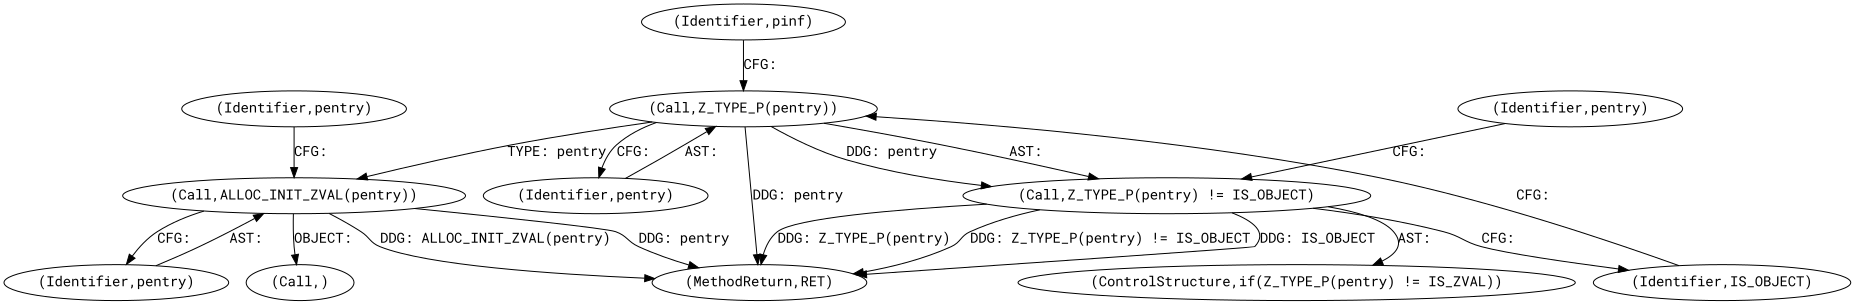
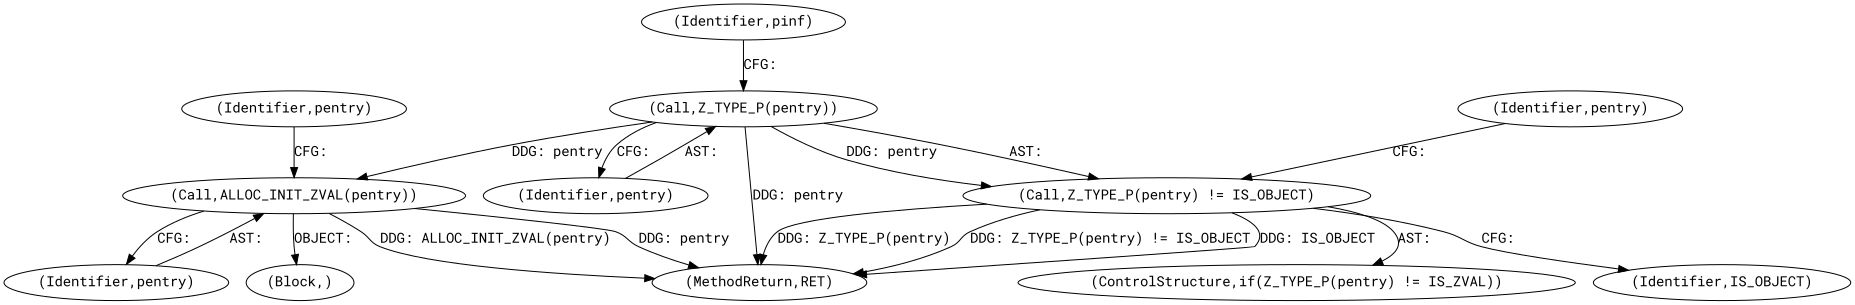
(557, 152) -> (557, 152)
(1284, 161) -> none
(300, 283) -> (300, 283)
